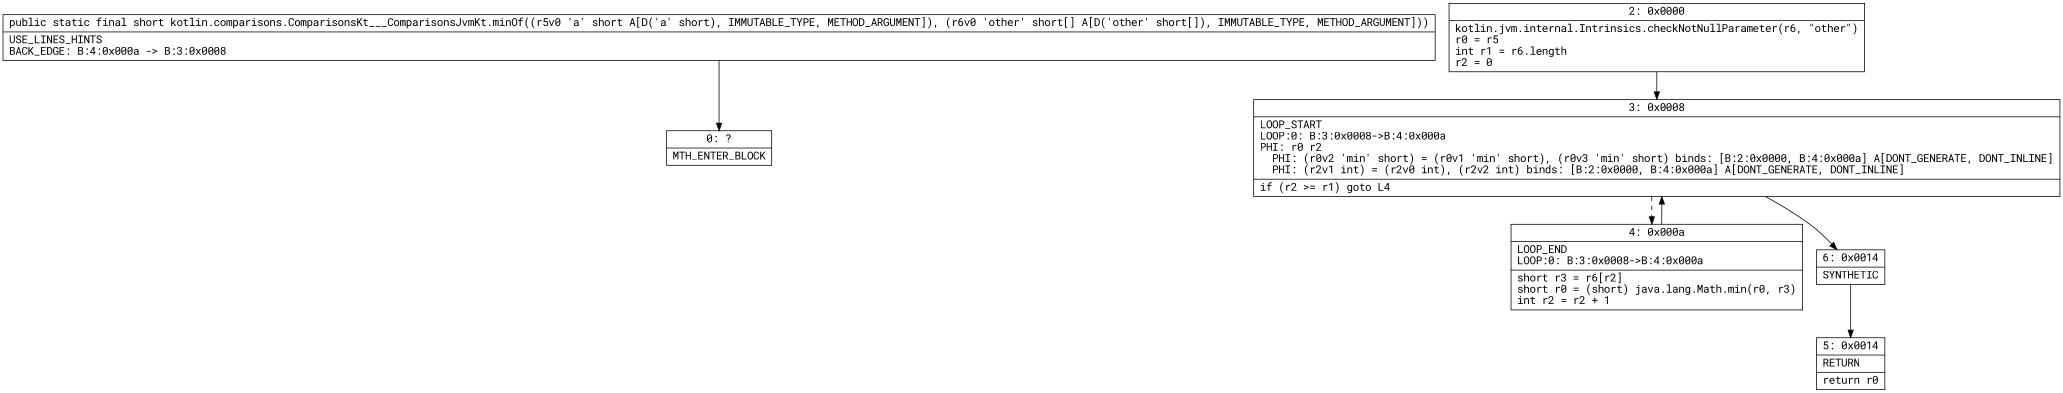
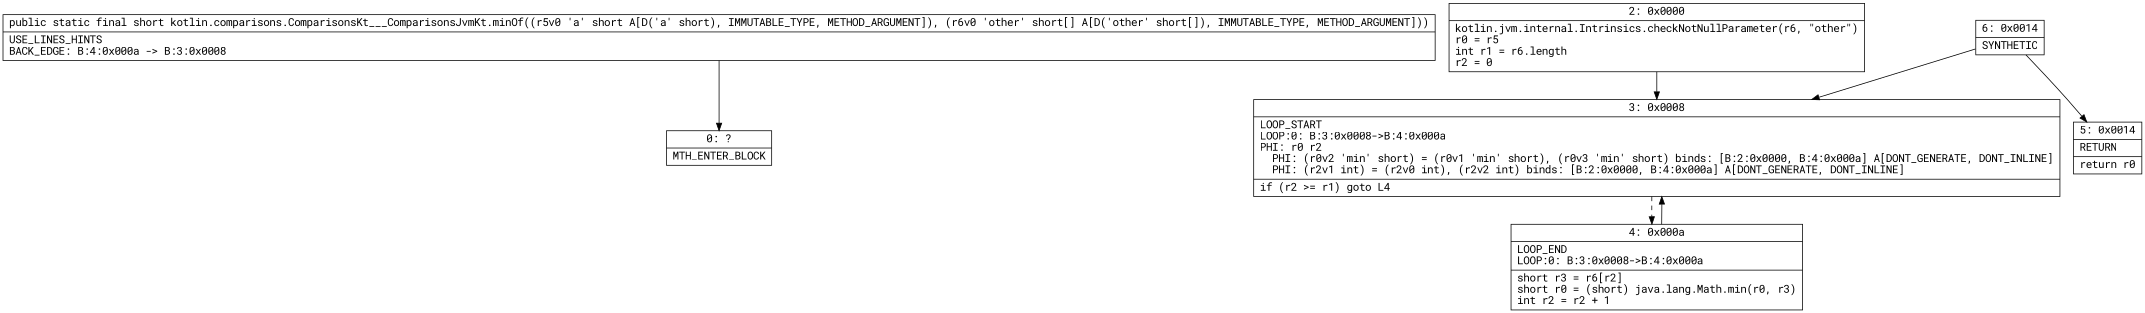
(1800, 218) -> (1897, 73)
